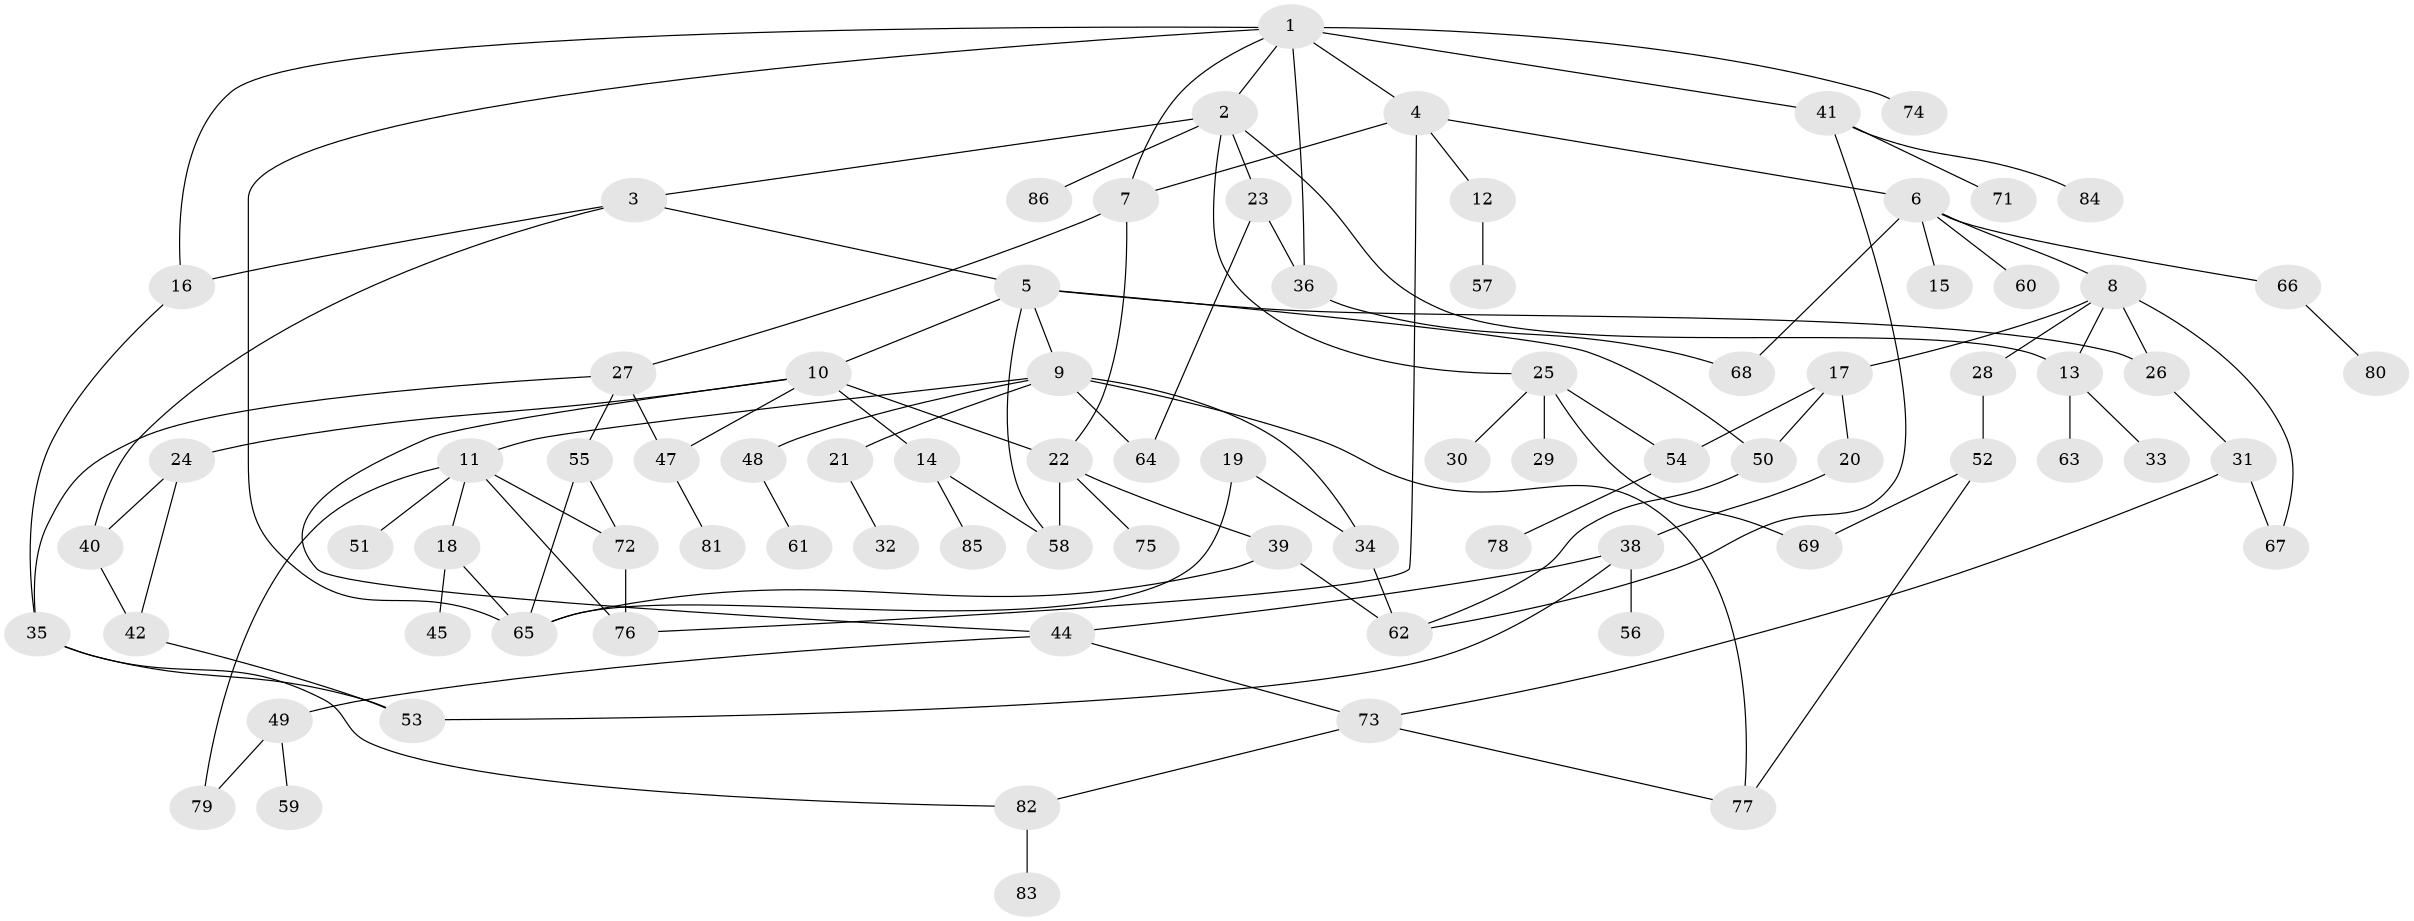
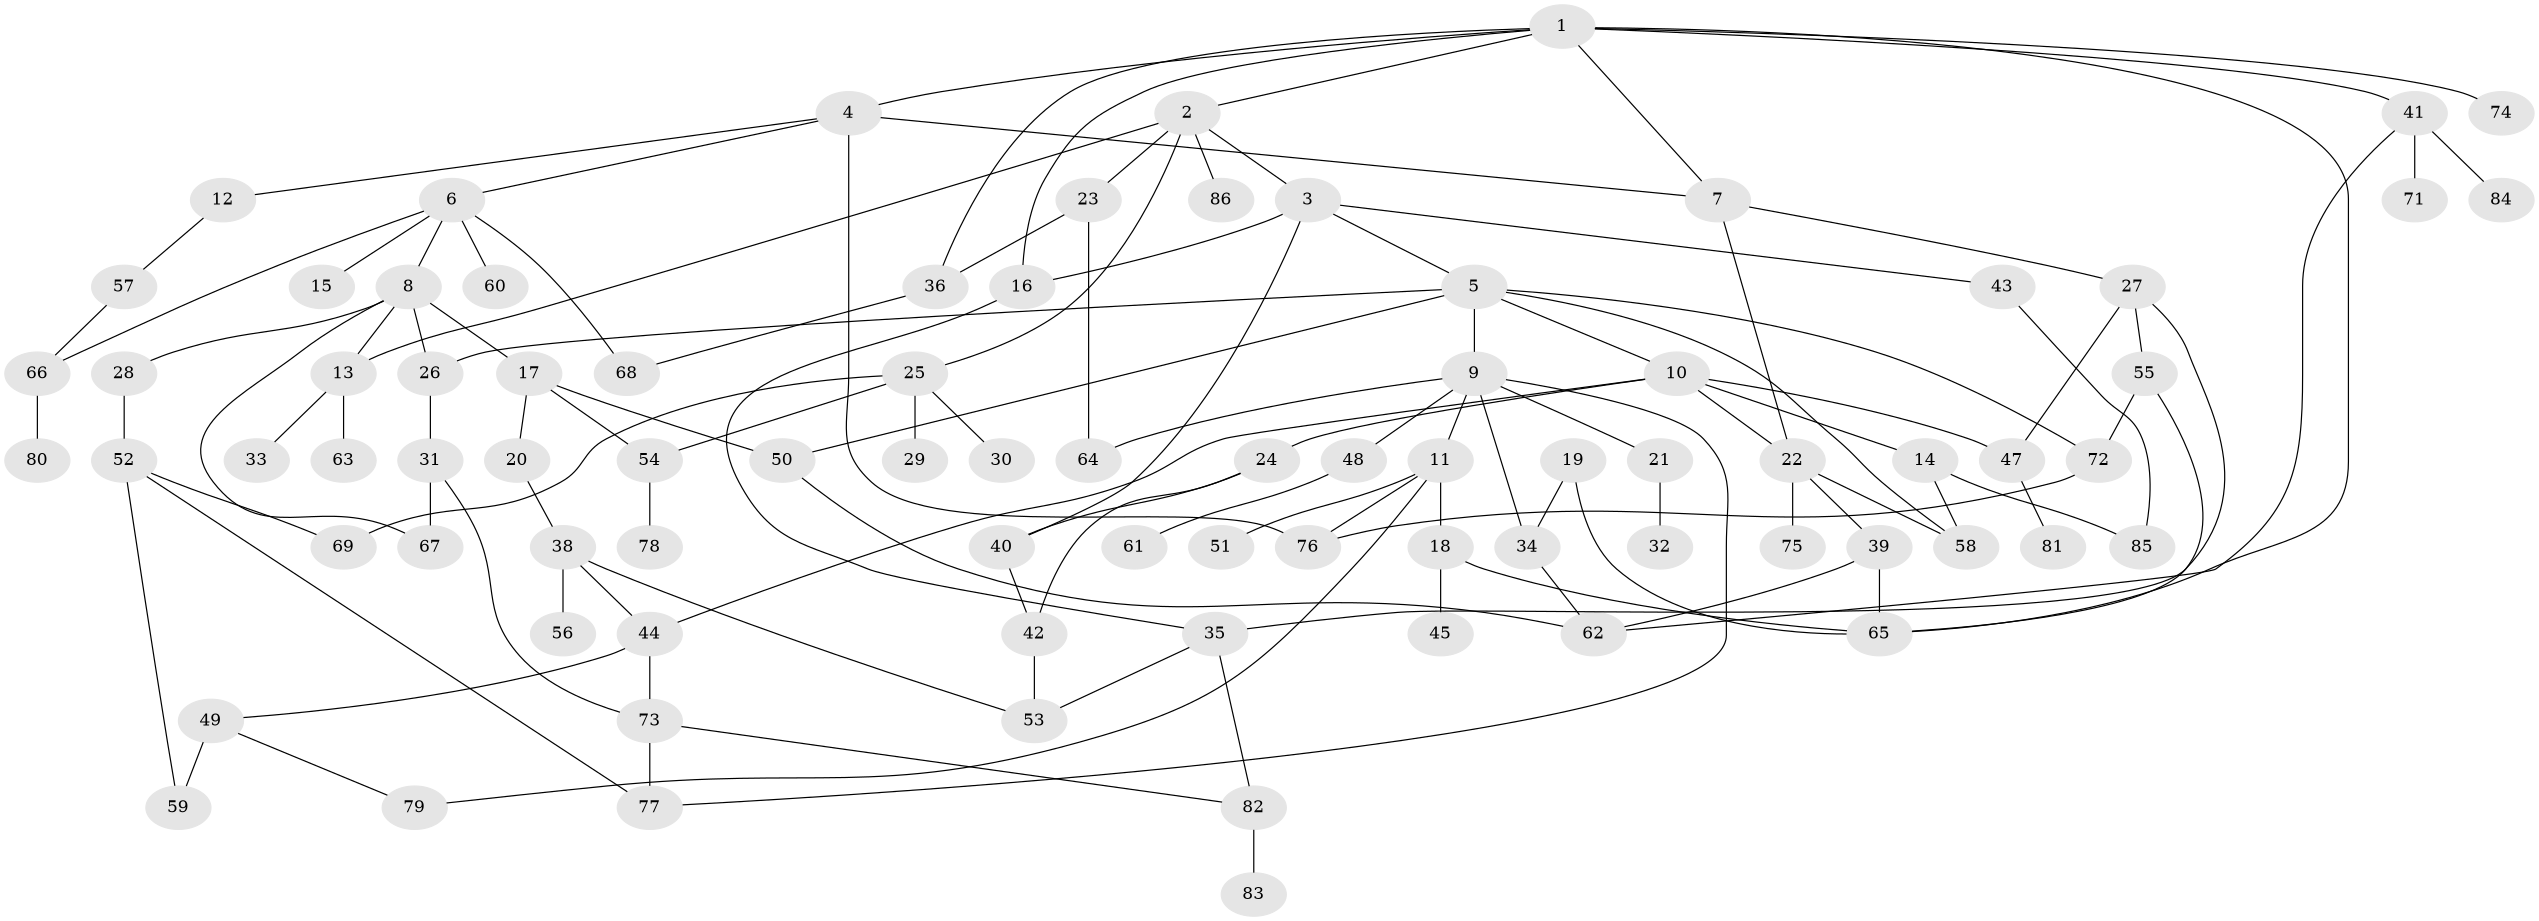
none -> (2002, 287)
none -> (81, 330)
(548, 504) -> (1801, 332)
none -> (150, 634)
